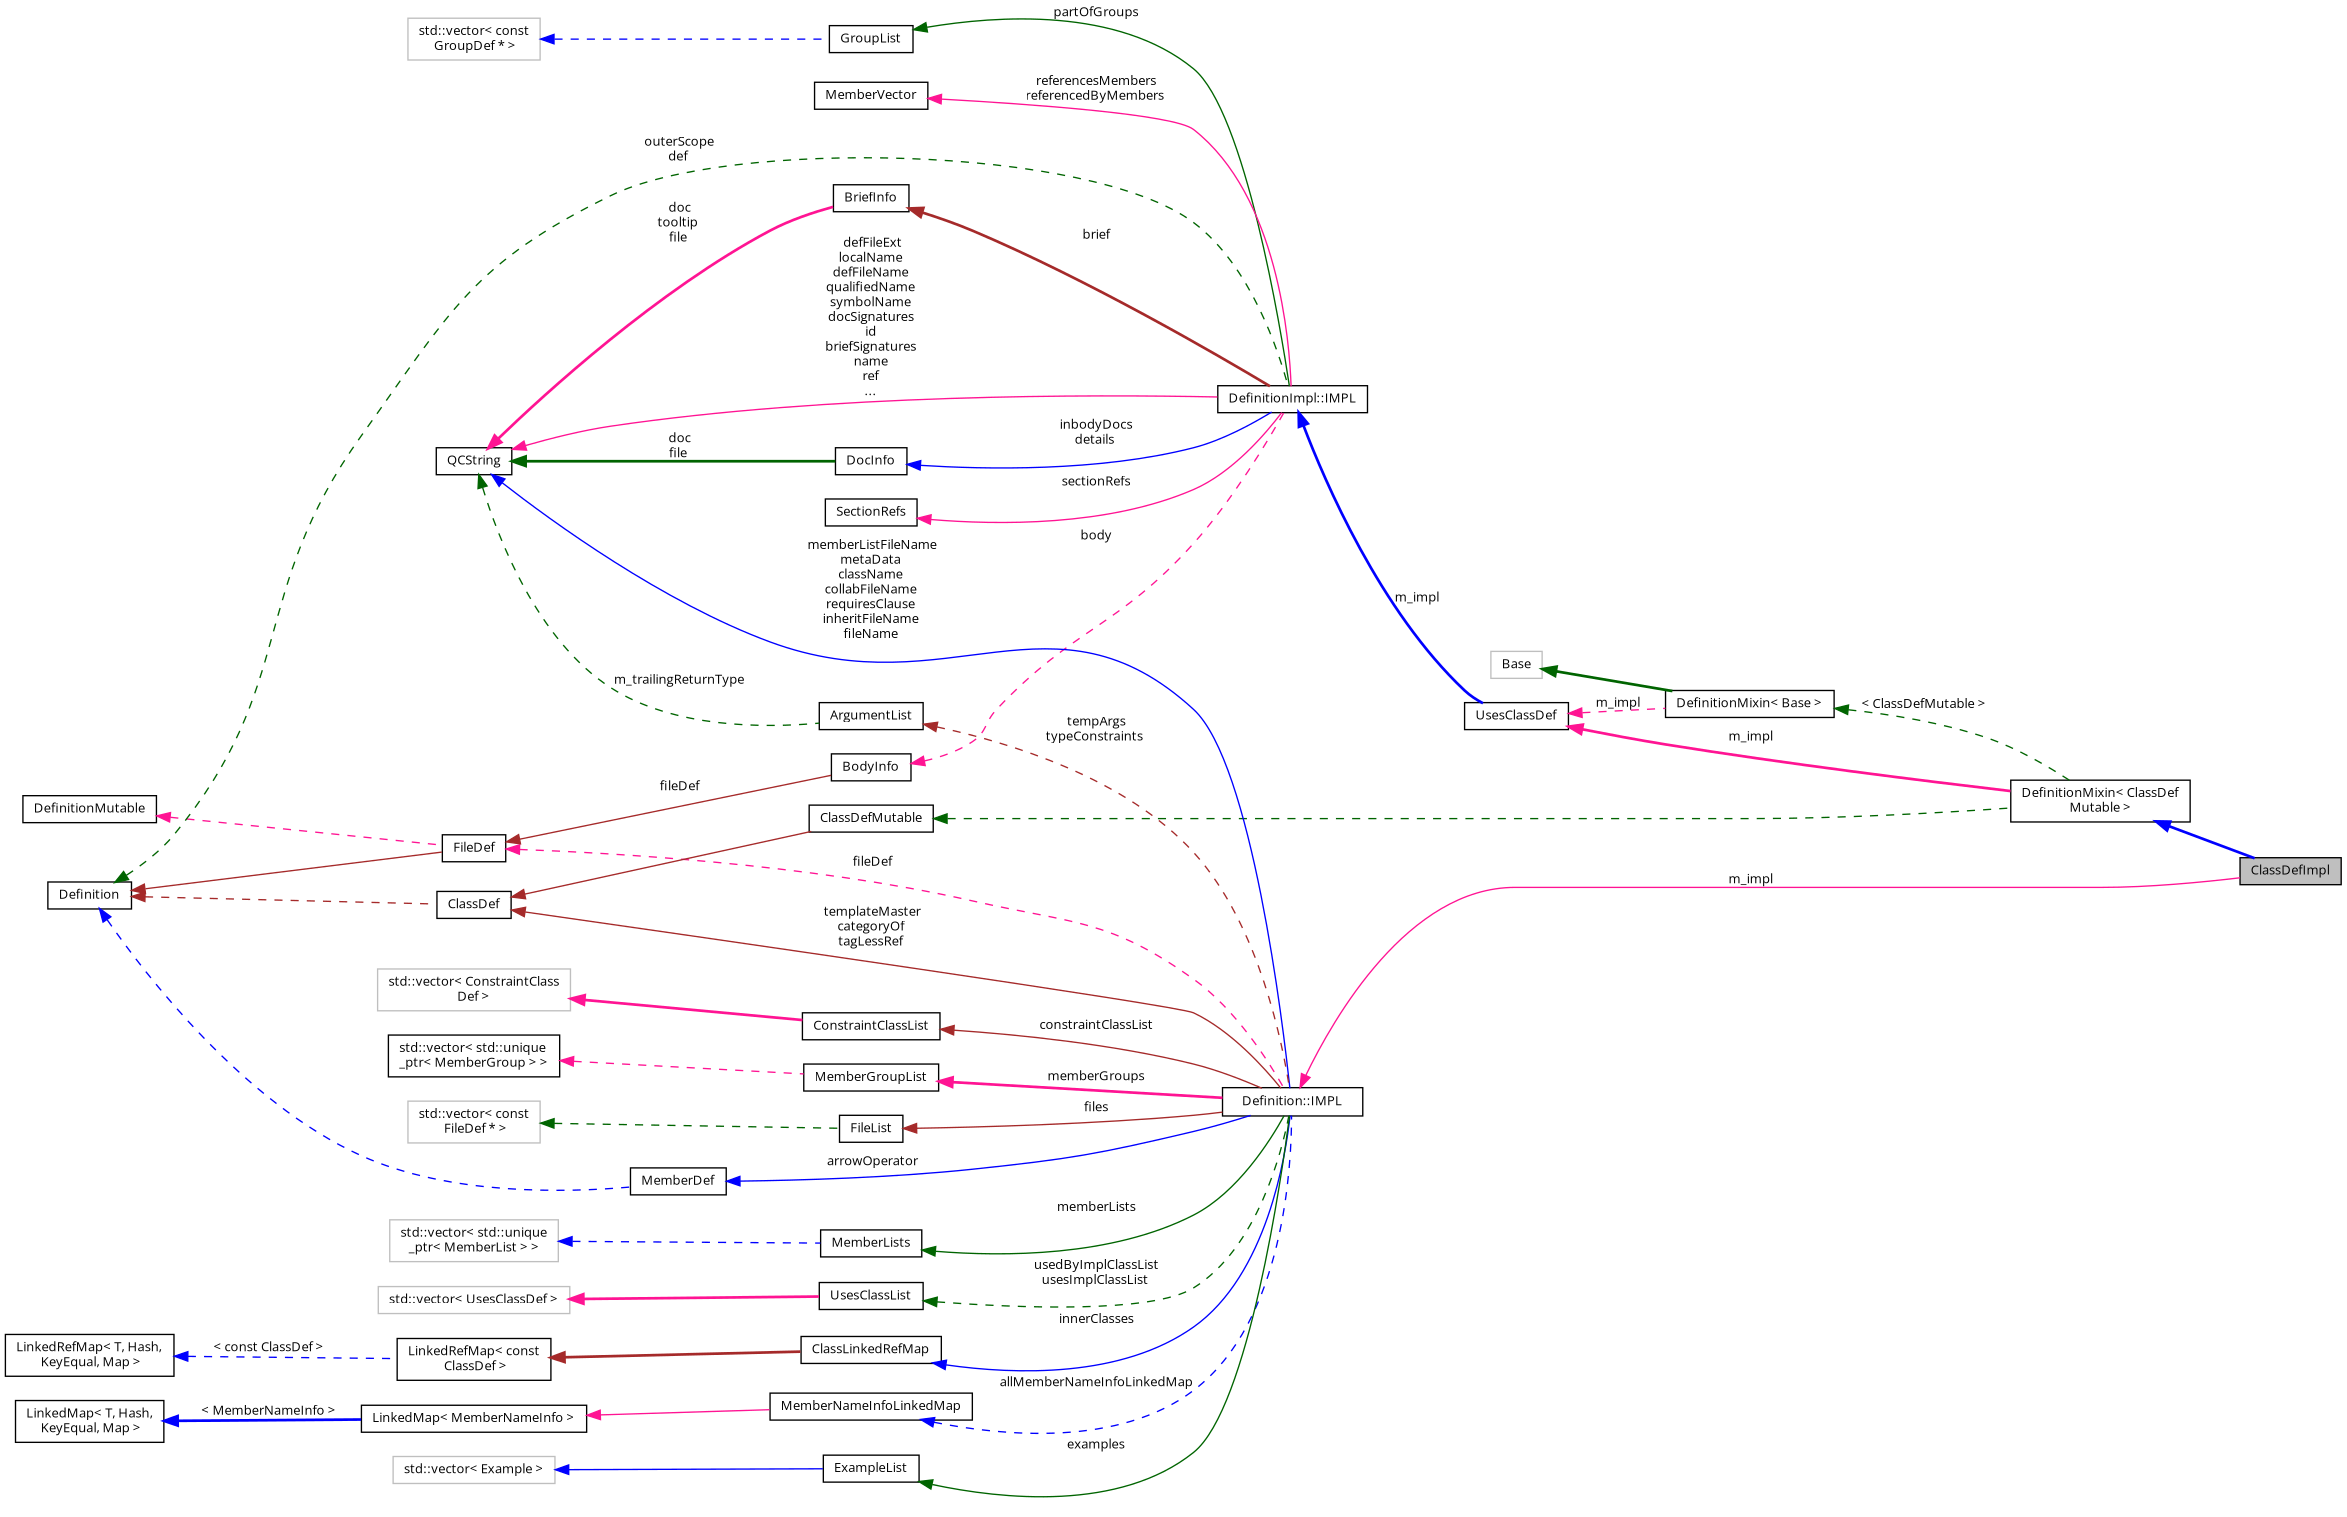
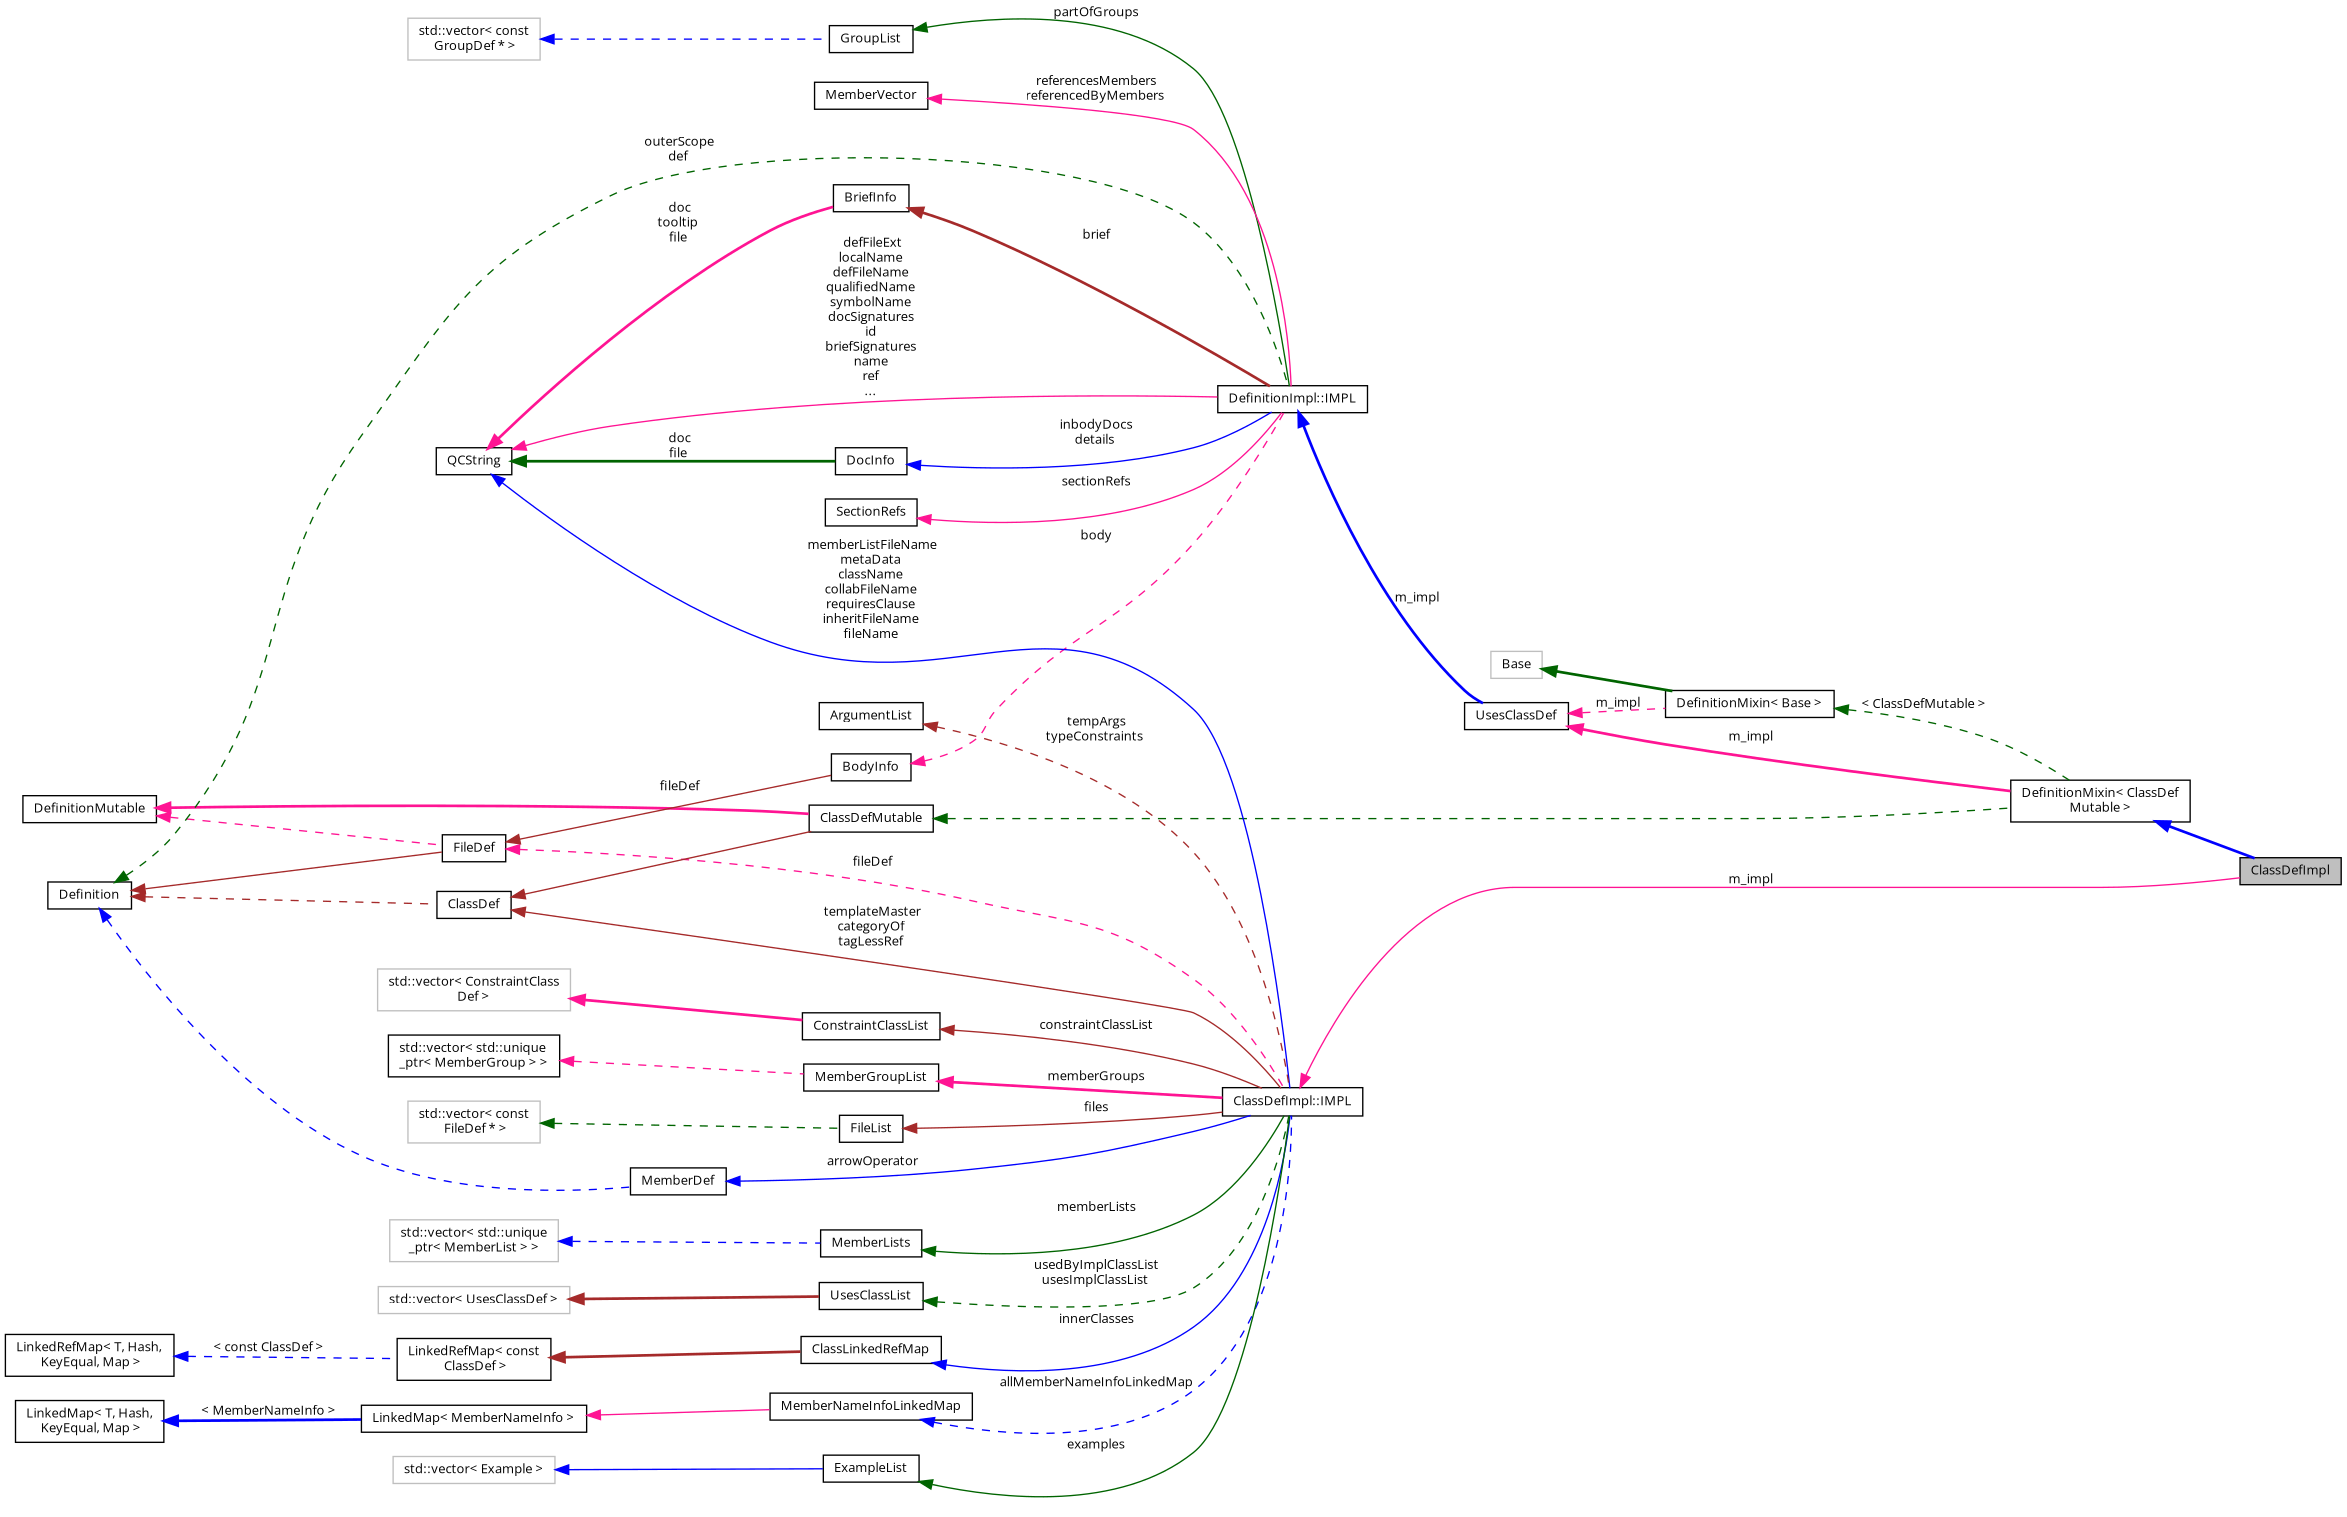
(600, 679) -> none
none -> (490, 806)
(1293, 1102) -> (1293, 1102)
(701, 1298) -> (701, 1298)
